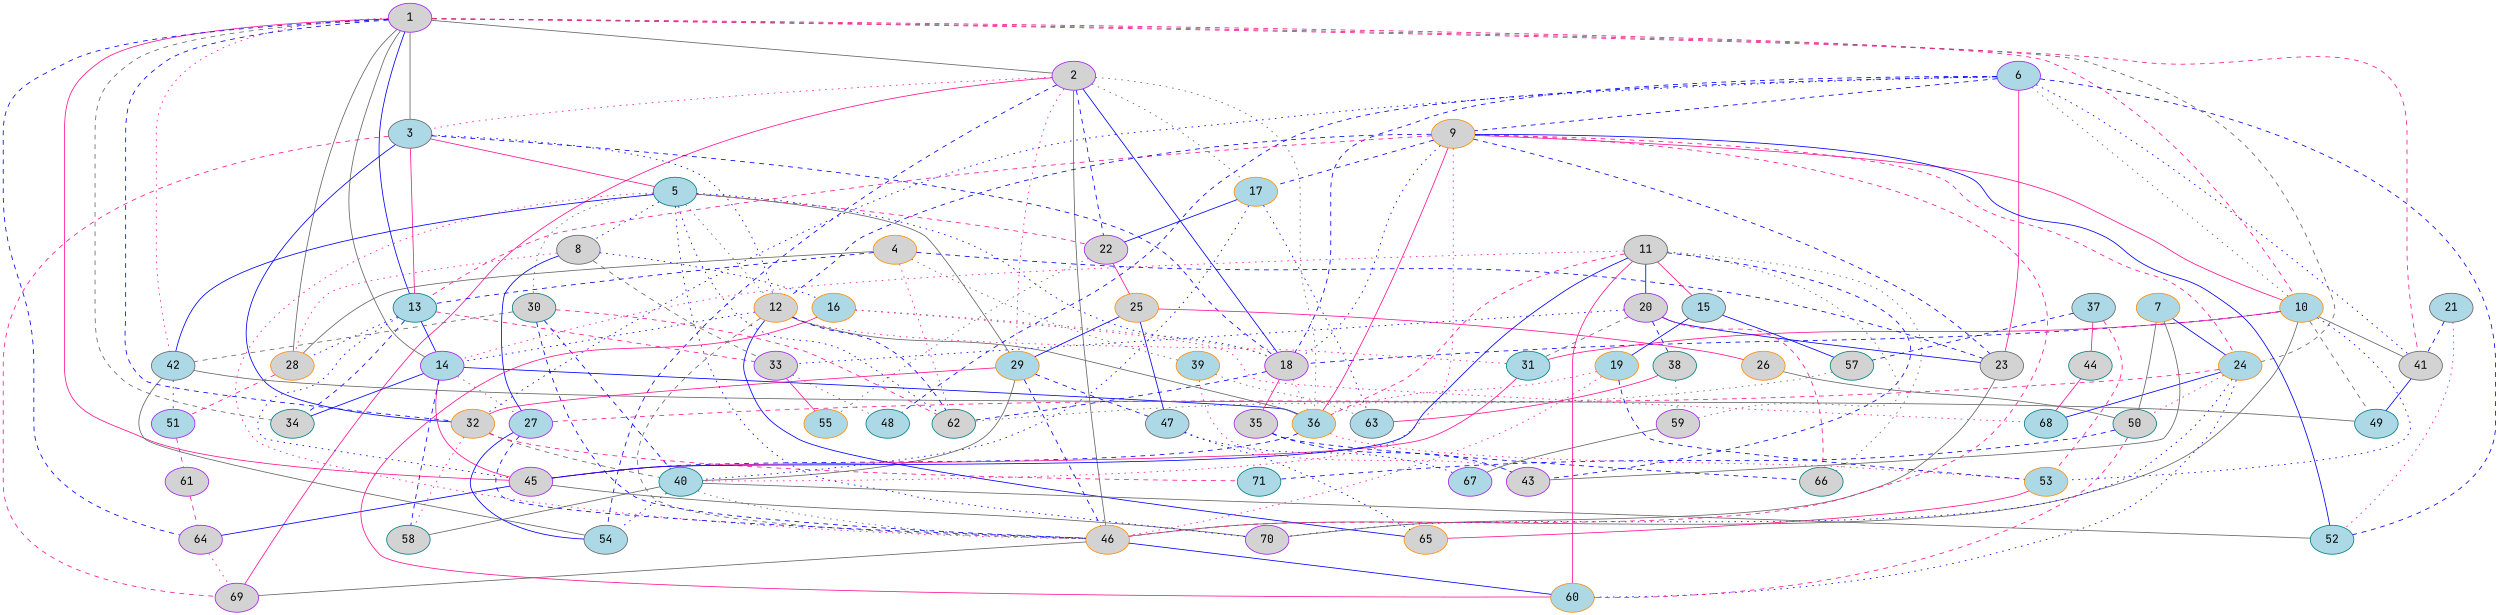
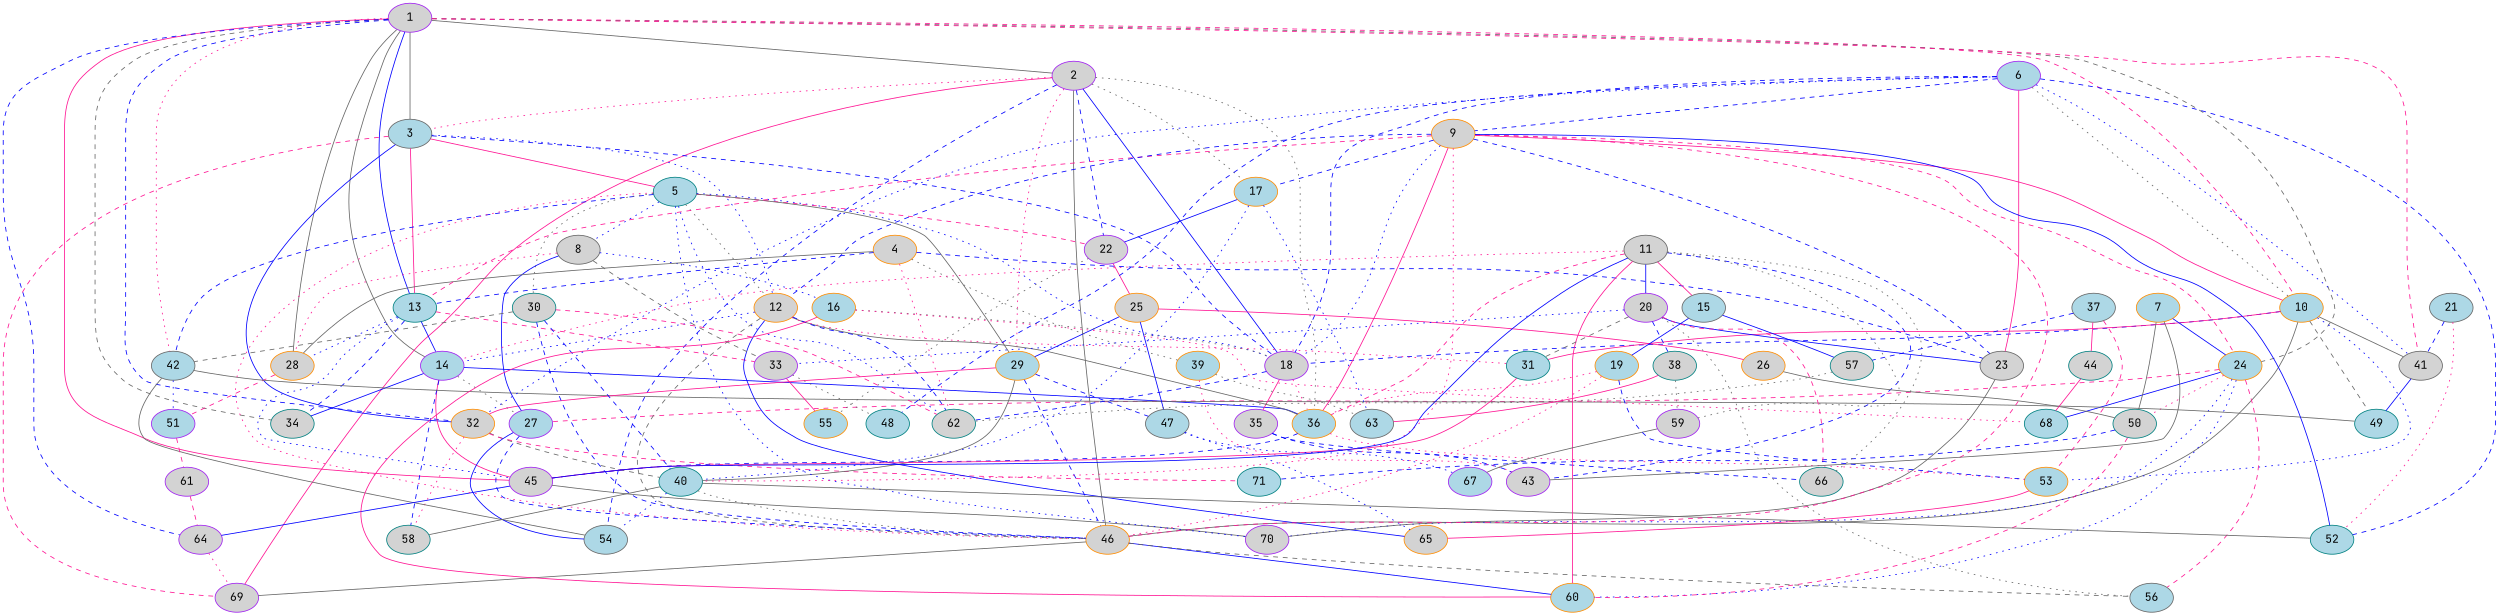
(405, 229) -> (405, 229)
none -> (2152, 598)
